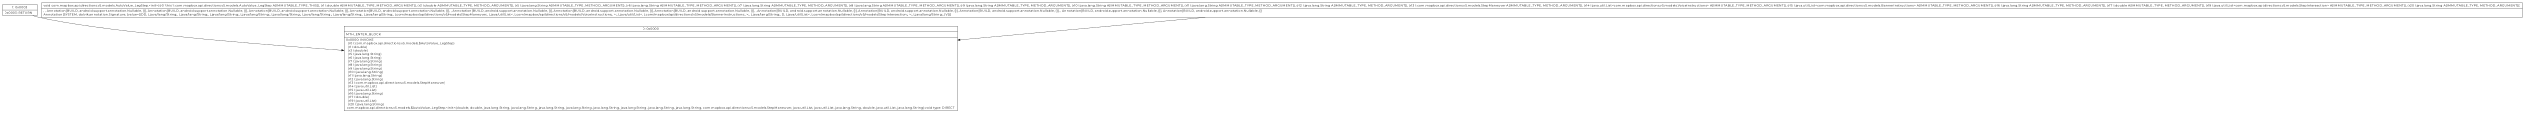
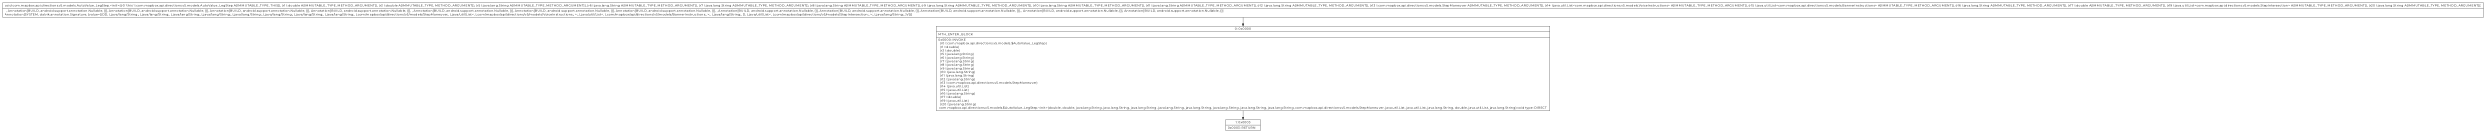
(187, 37) -> (1243, 114)
